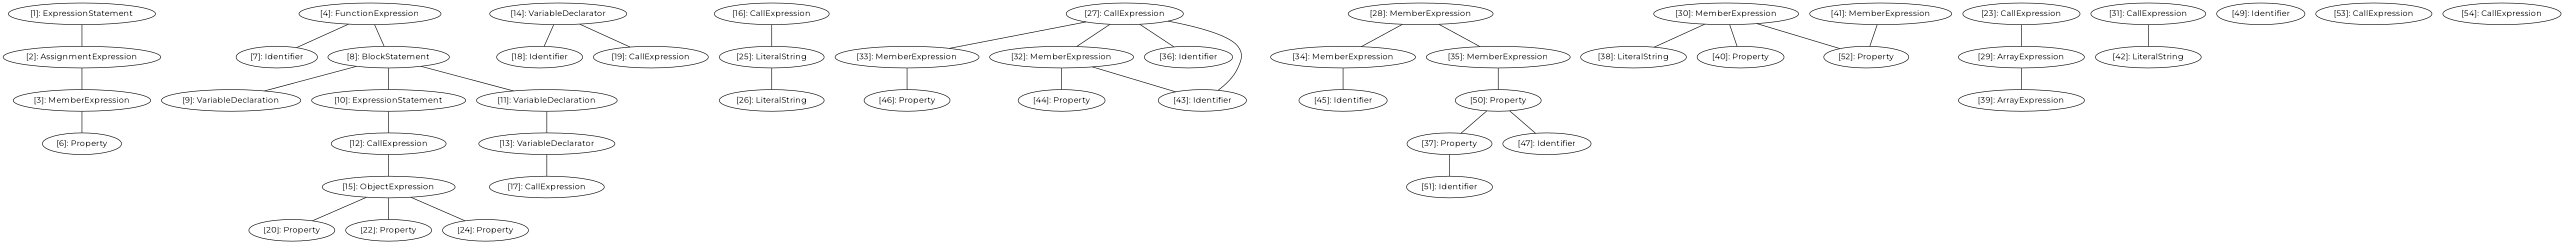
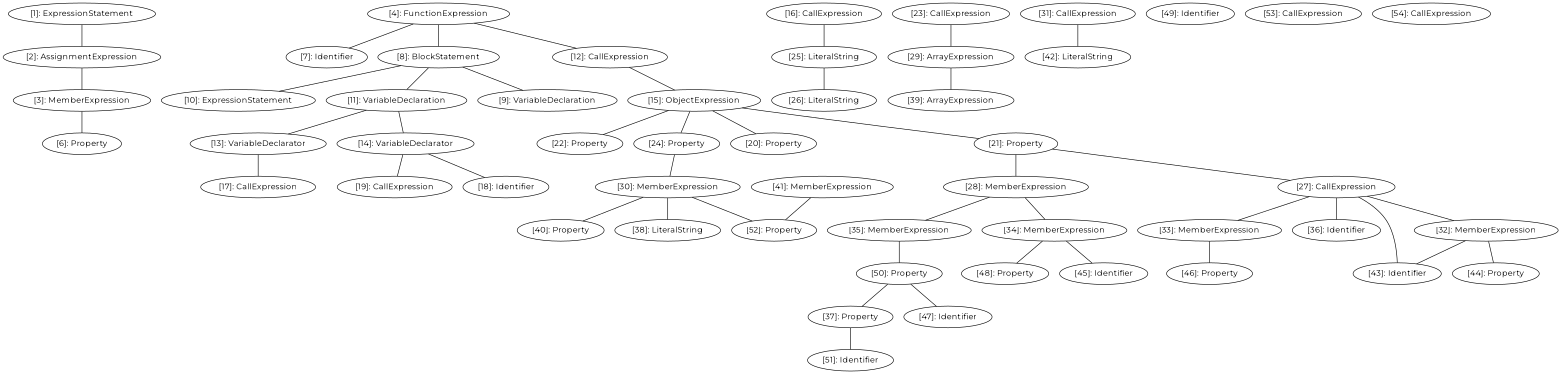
(389, 122) -> (525, 36)
none -> (401, 122)
none -> (1016, 144)
none -> (672, 165)
none -> (1005, 274)
